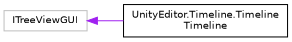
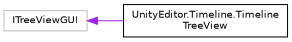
(206, 21) -> (206, 21)
